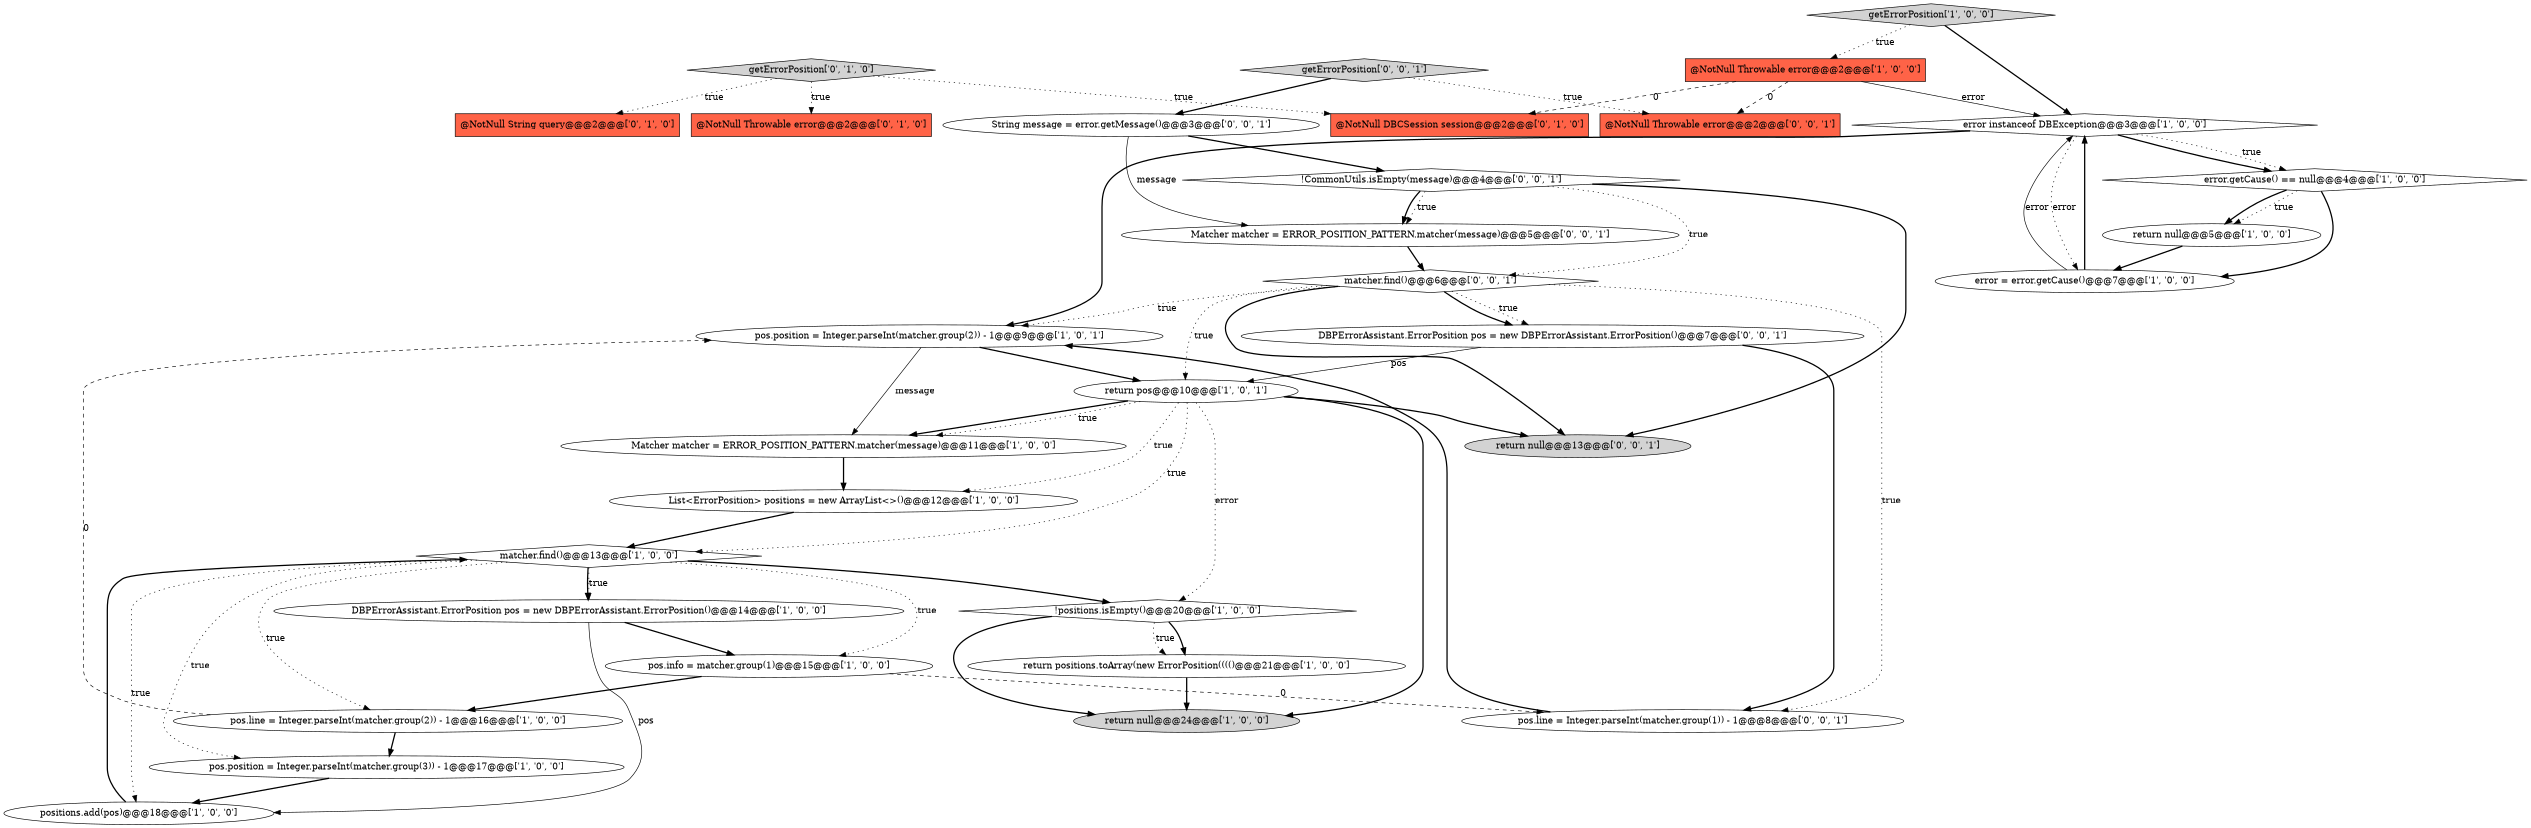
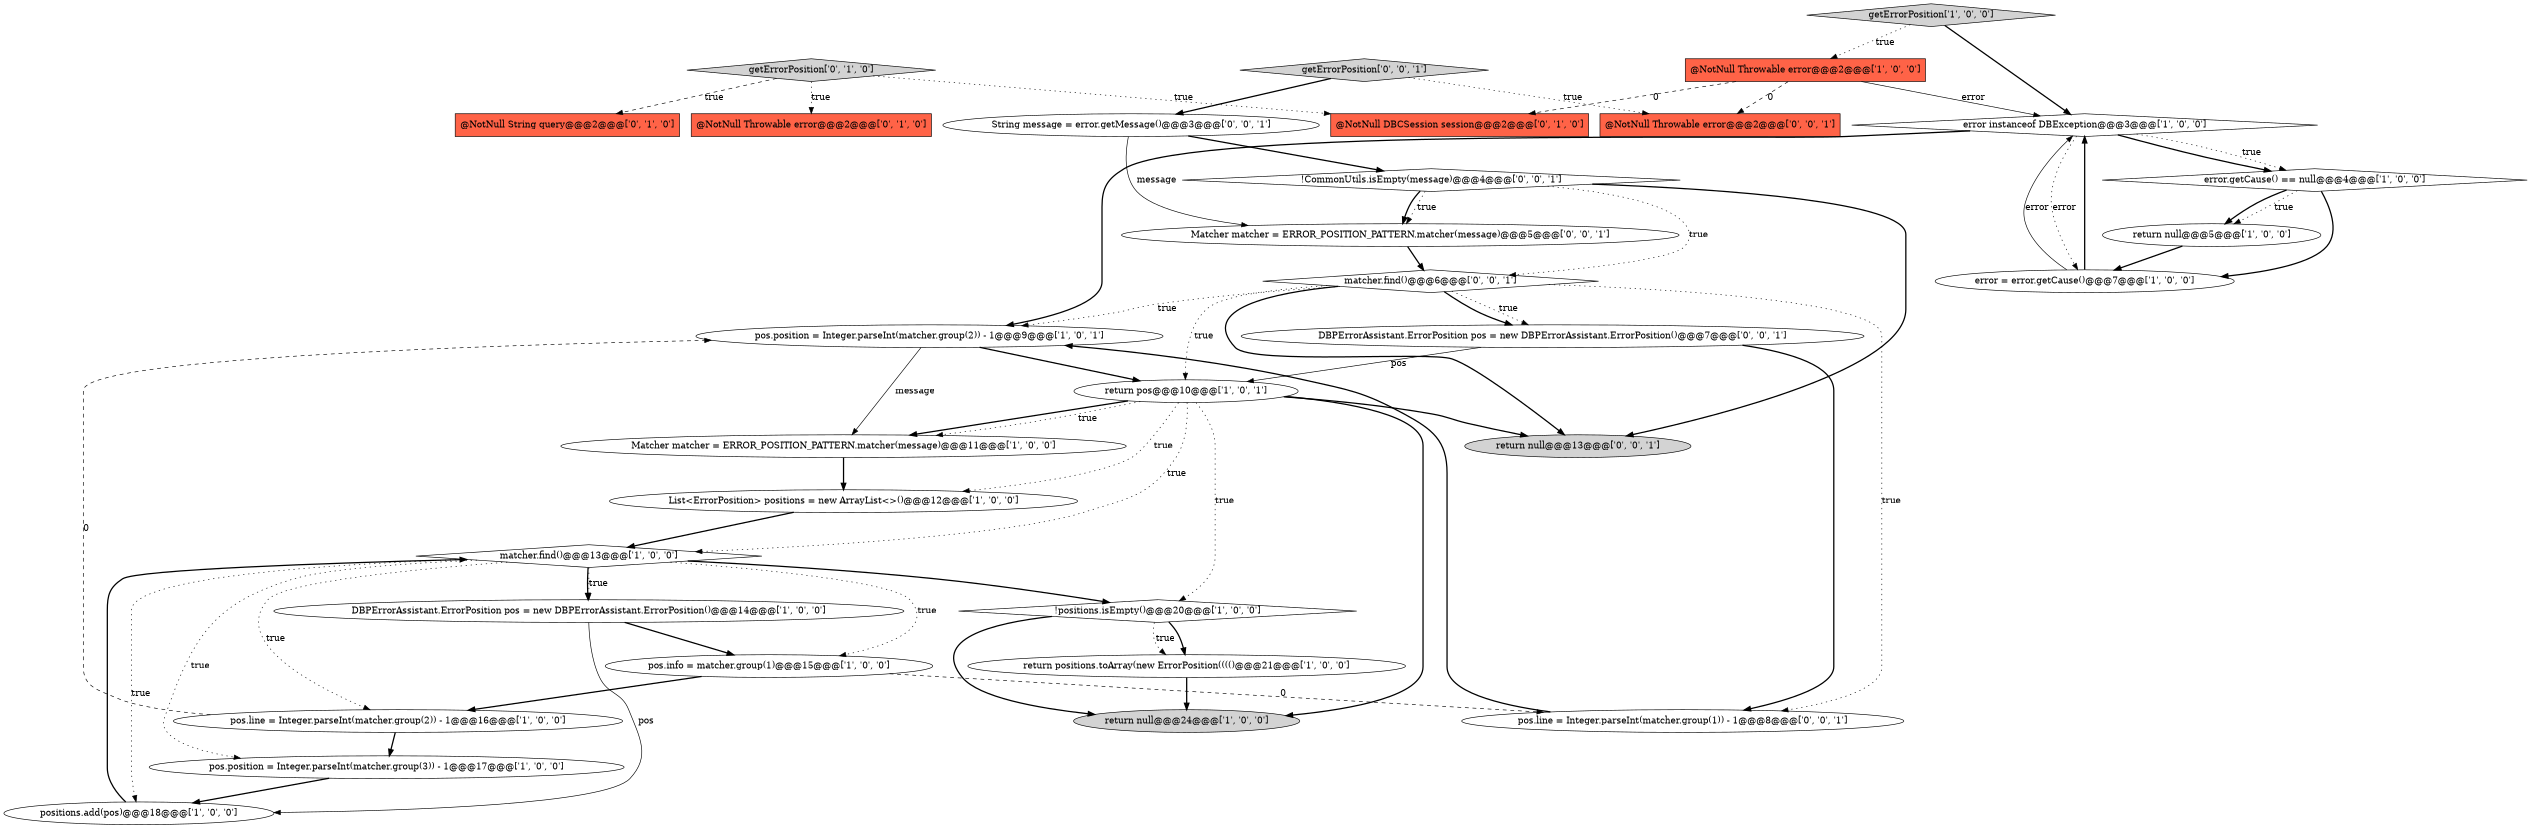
(700, 95) -> (700, 95)
(1227, 501) -> (1225, 501)
